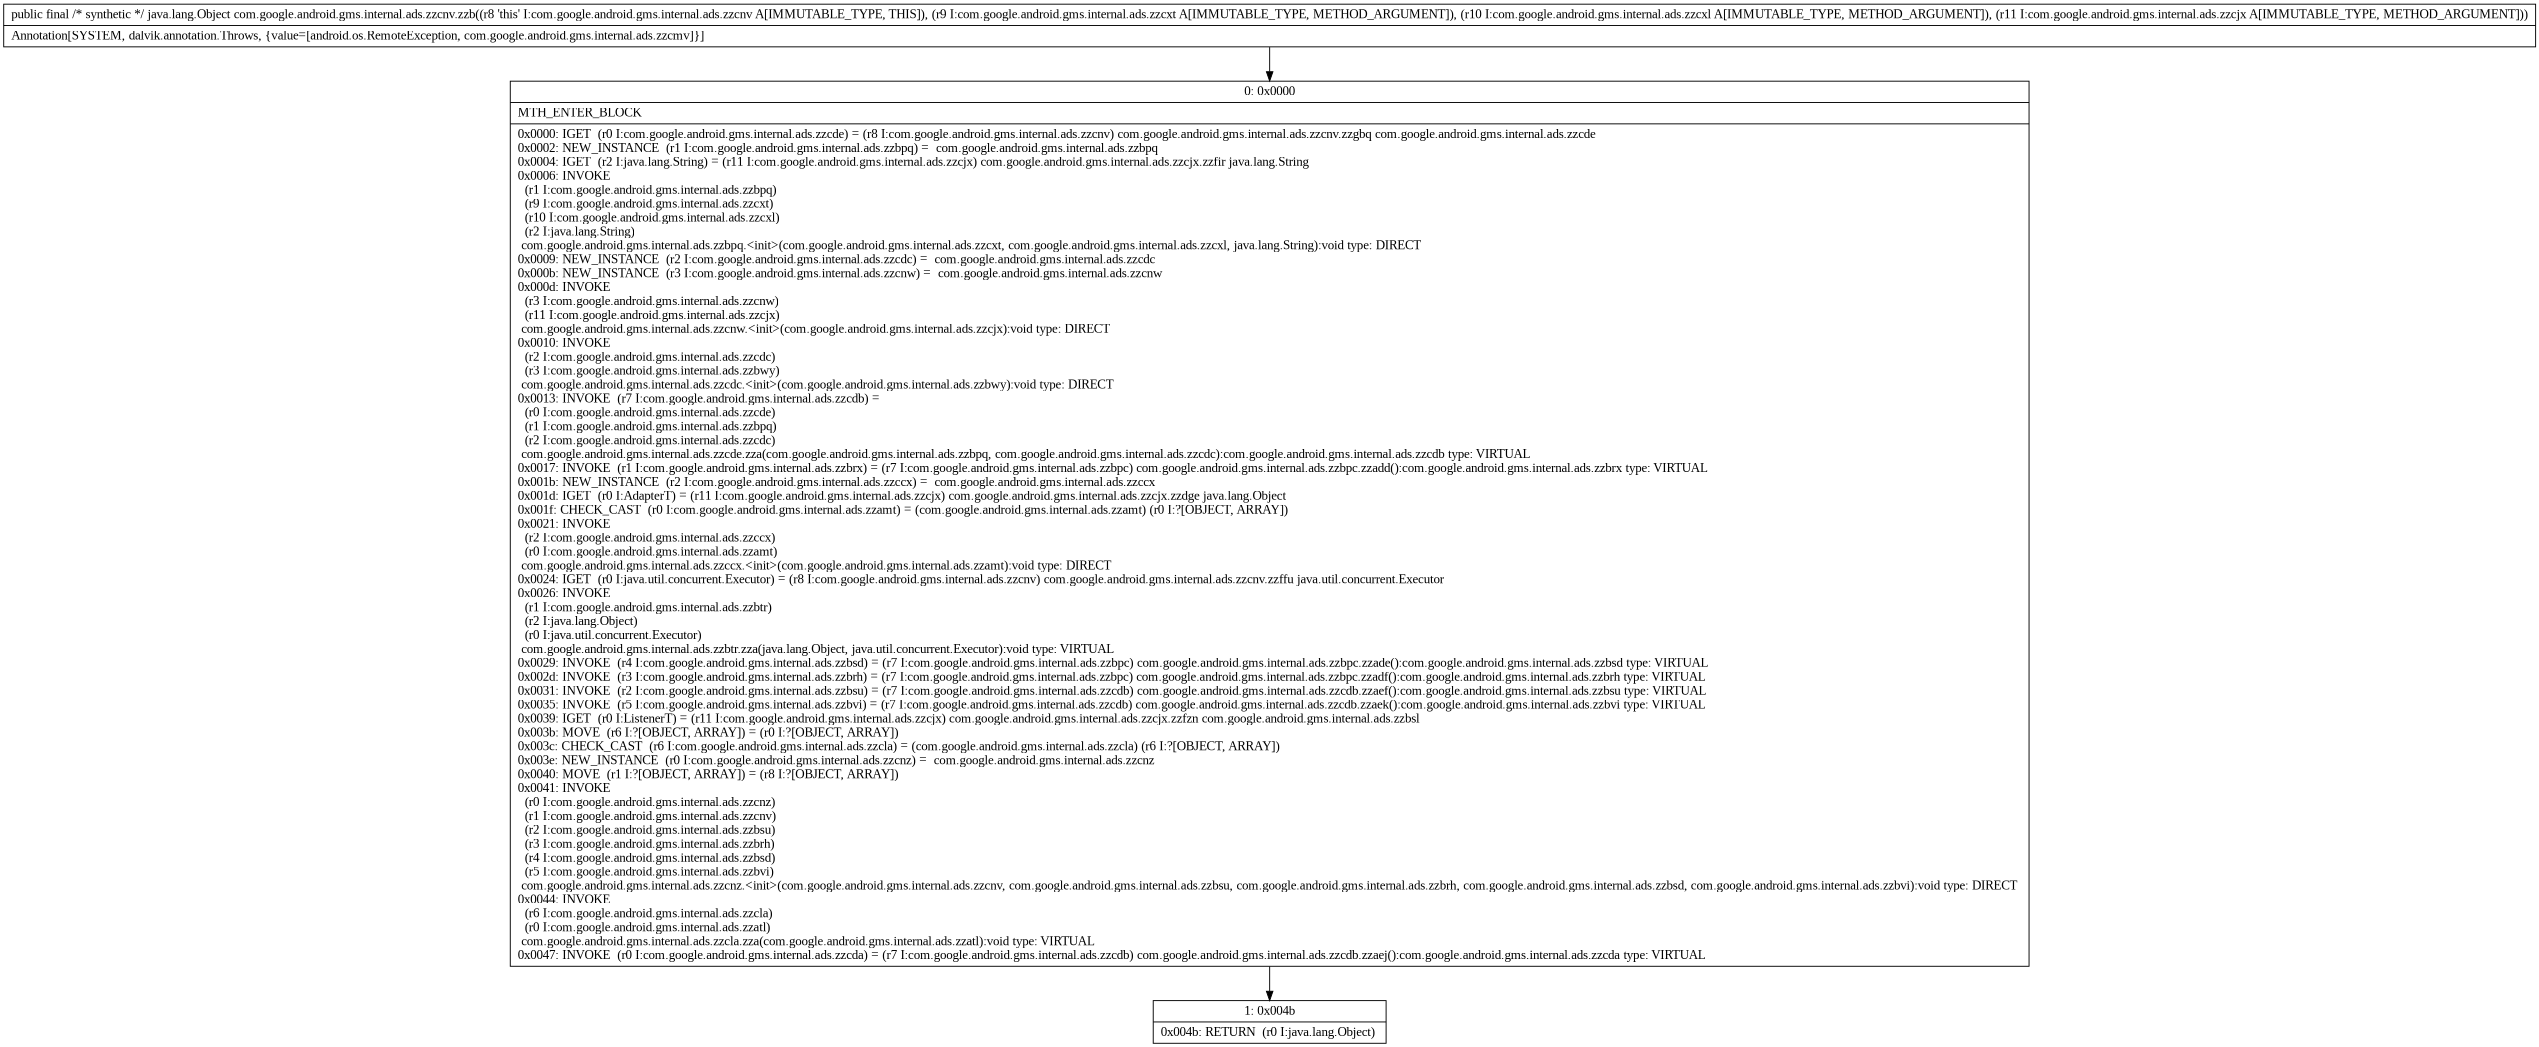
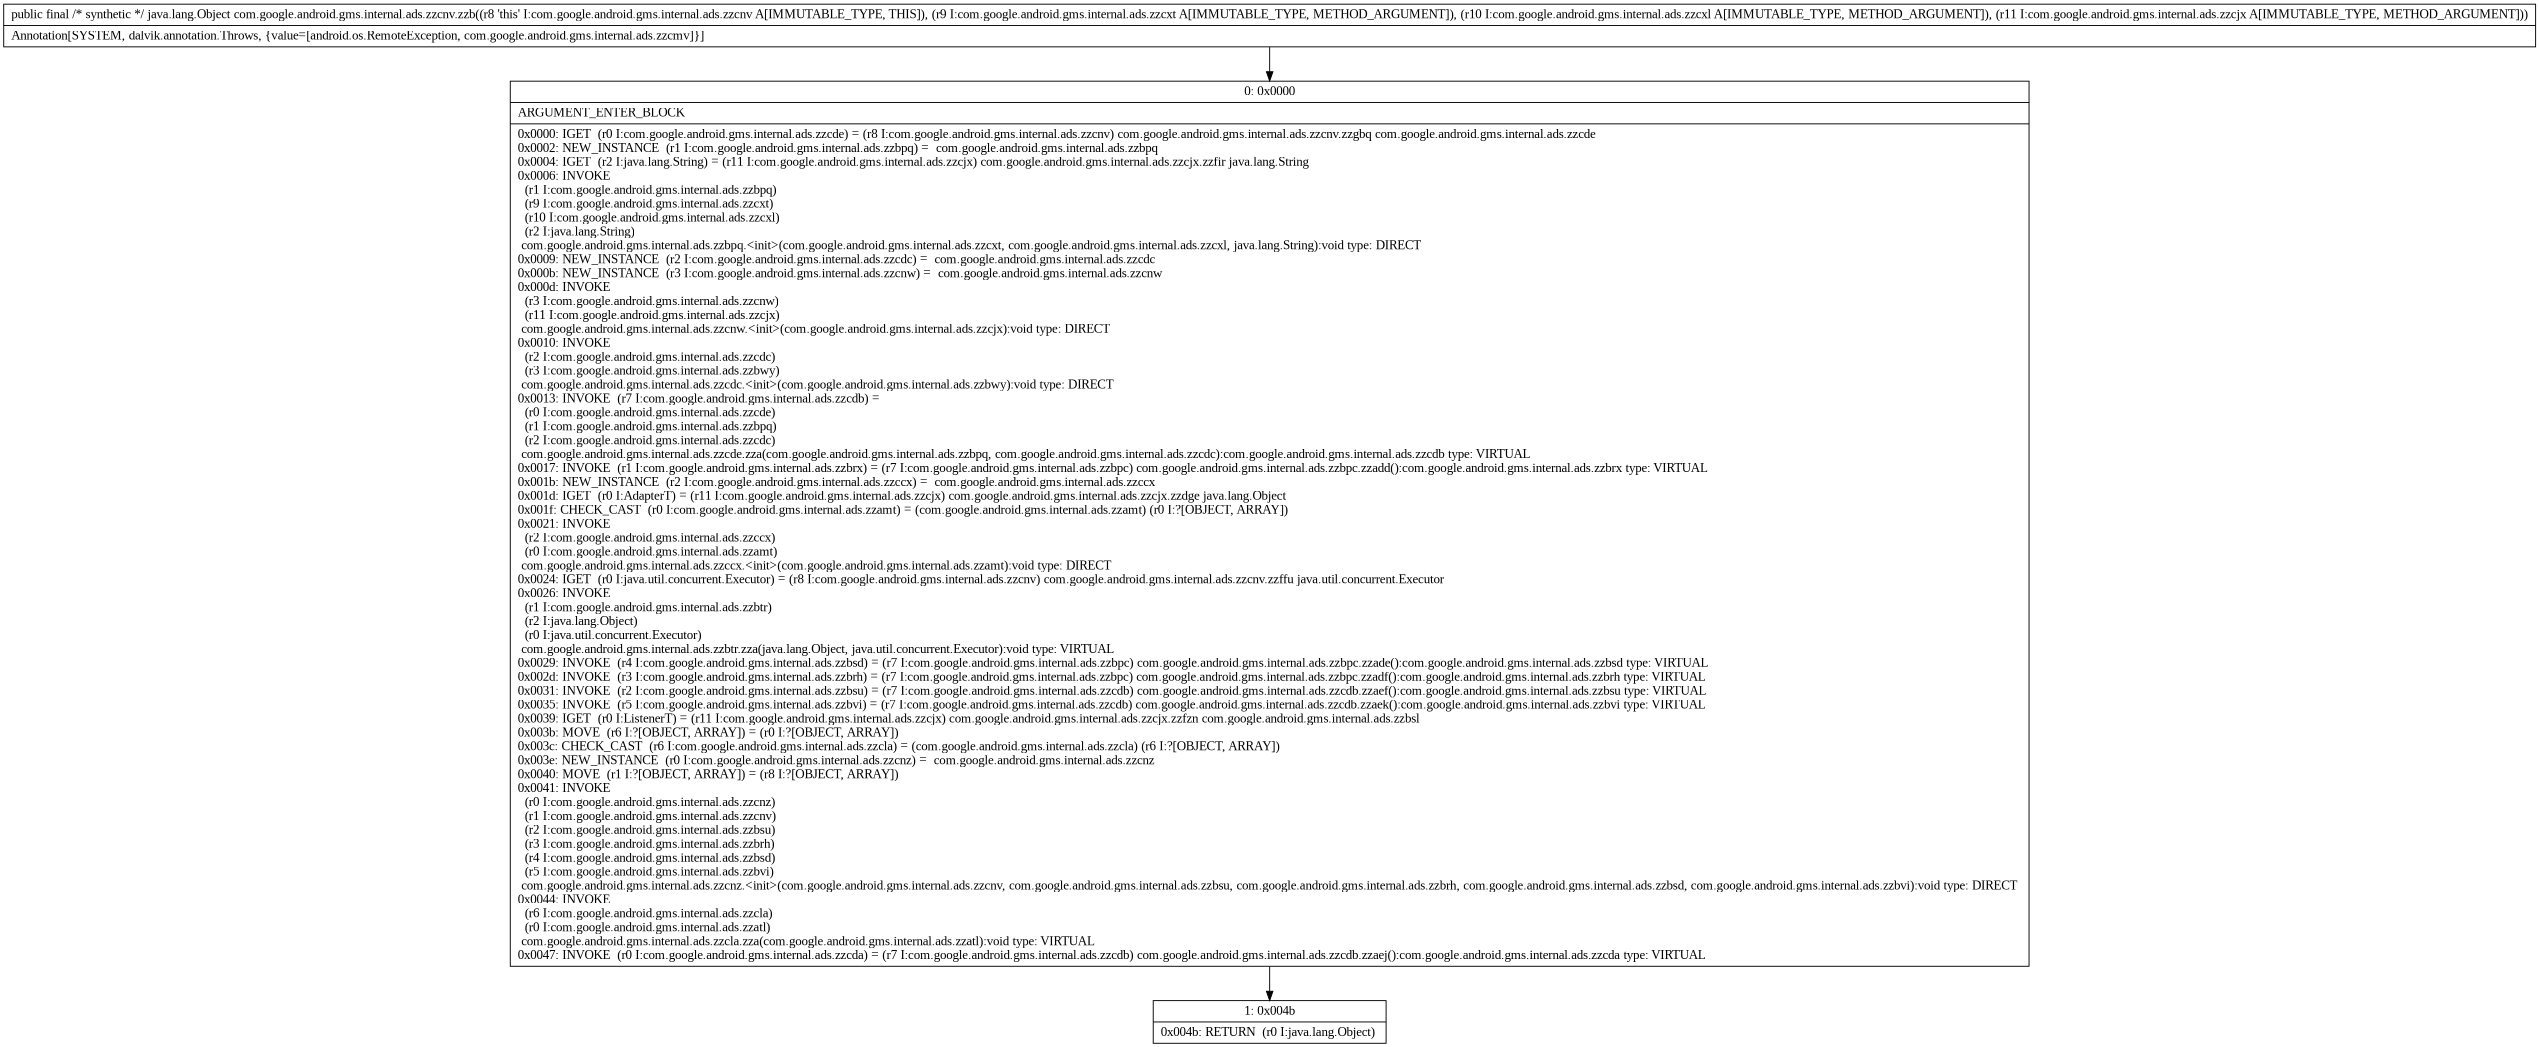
(580, 113) -> (602, 113)
